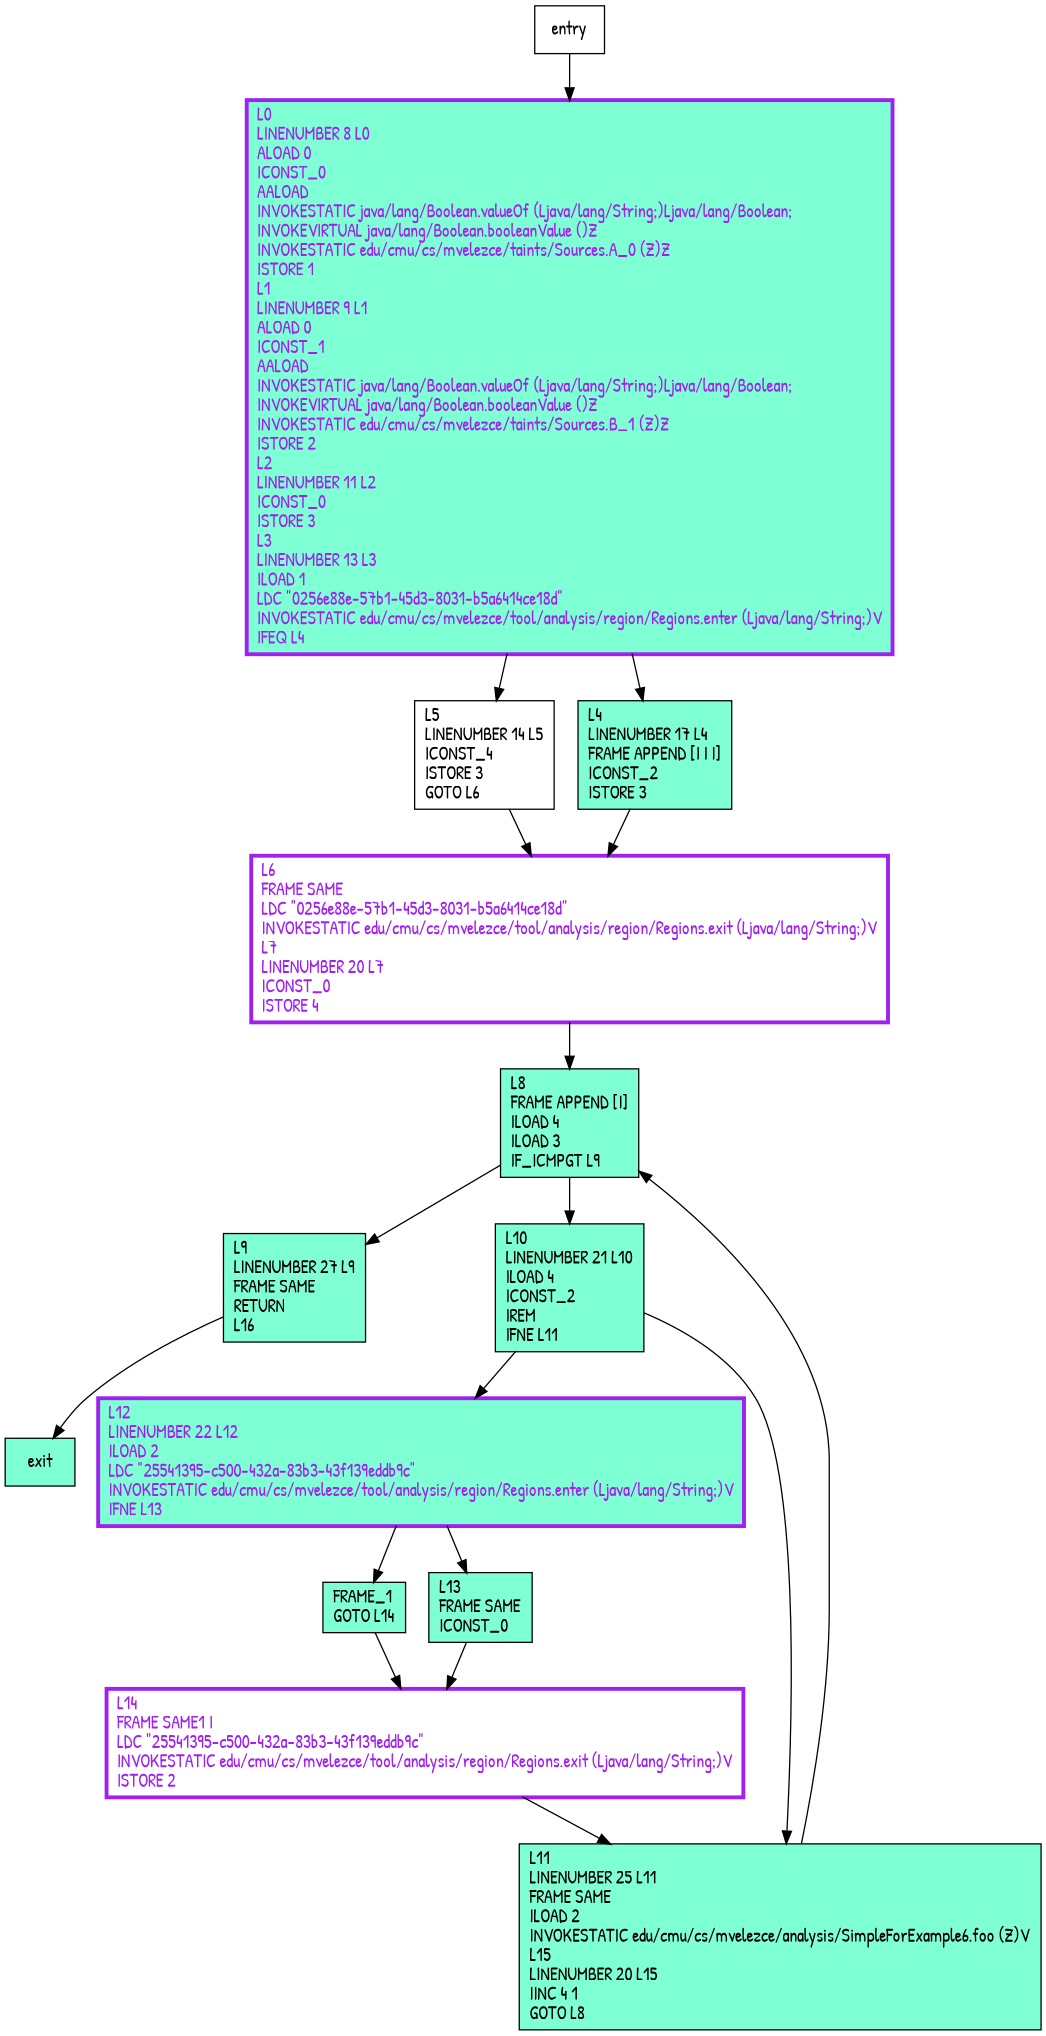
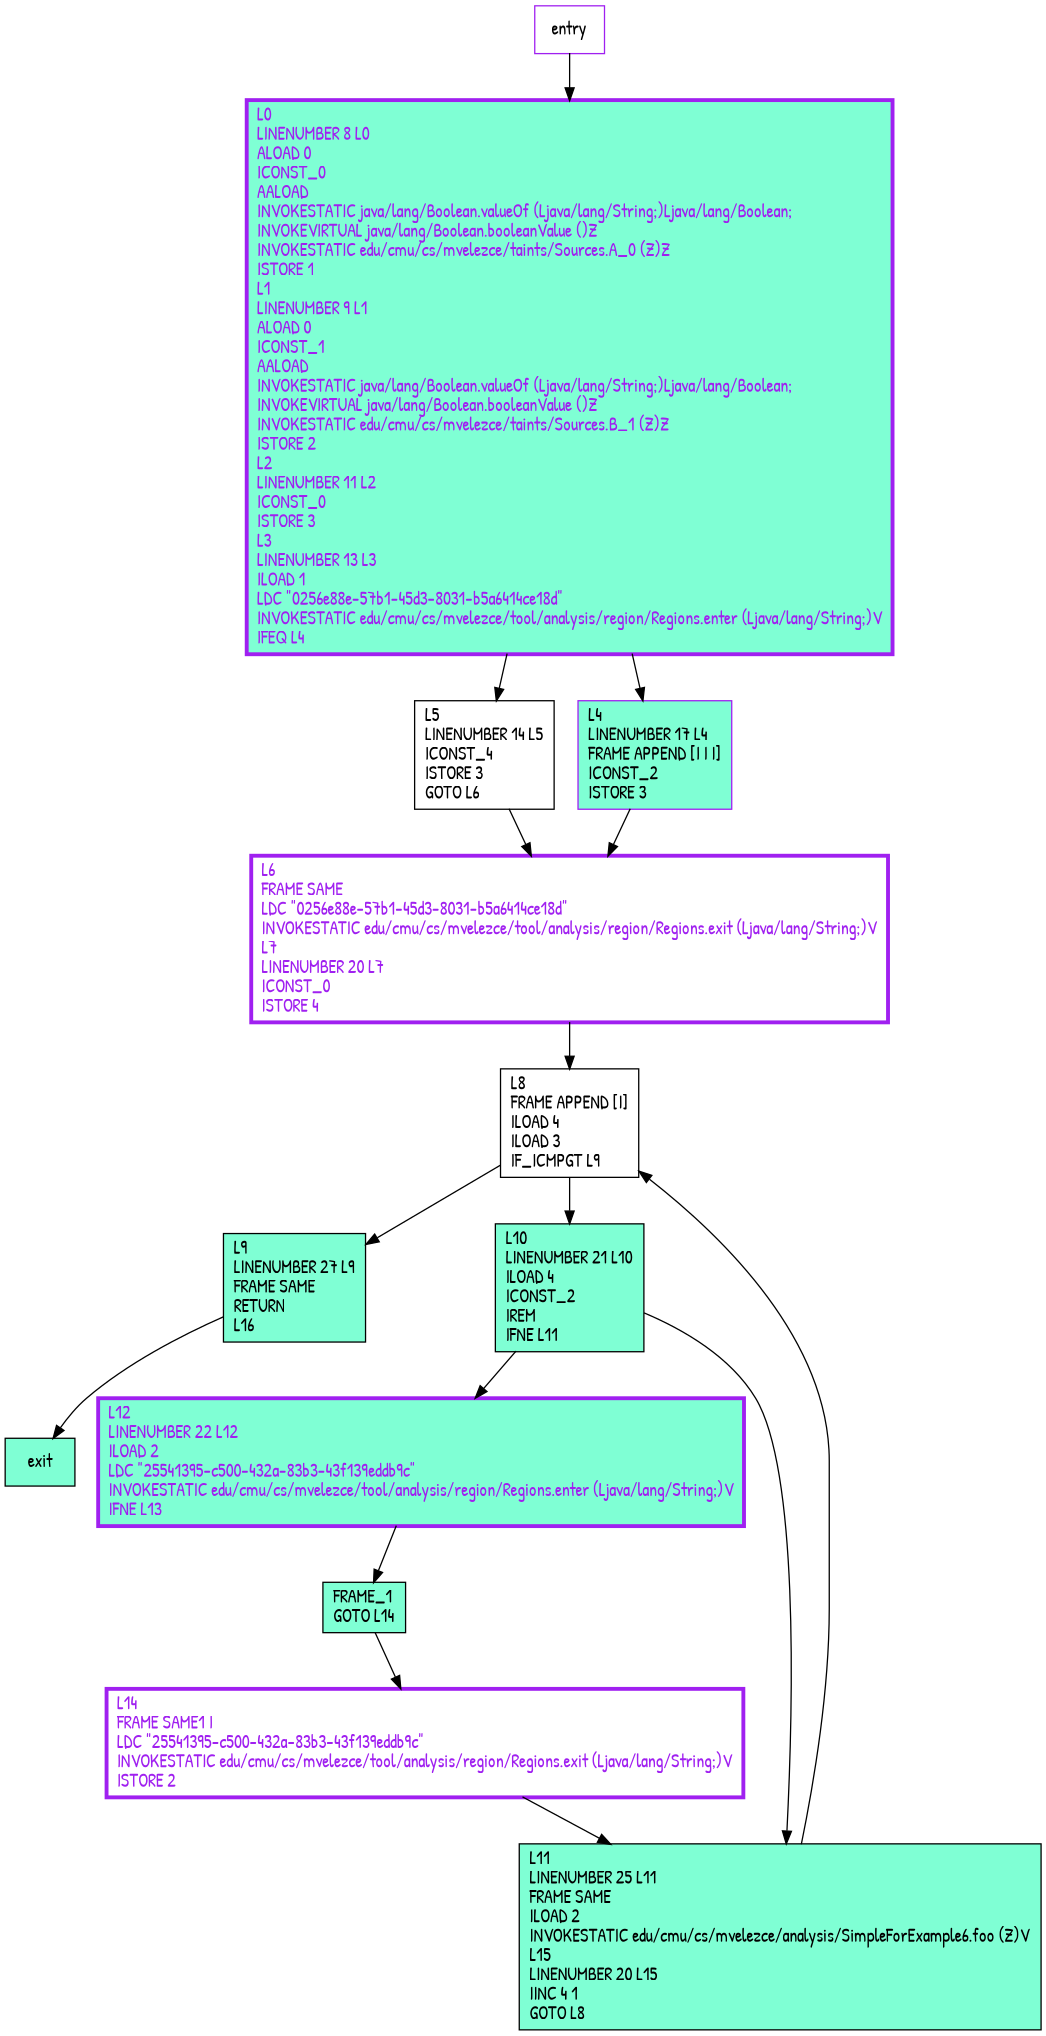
(570, 30) -> (570, 30)
(655, 755) -> (655, 755)
(570, 1123) -> (570, 1123)
(480, 1607) -> none
